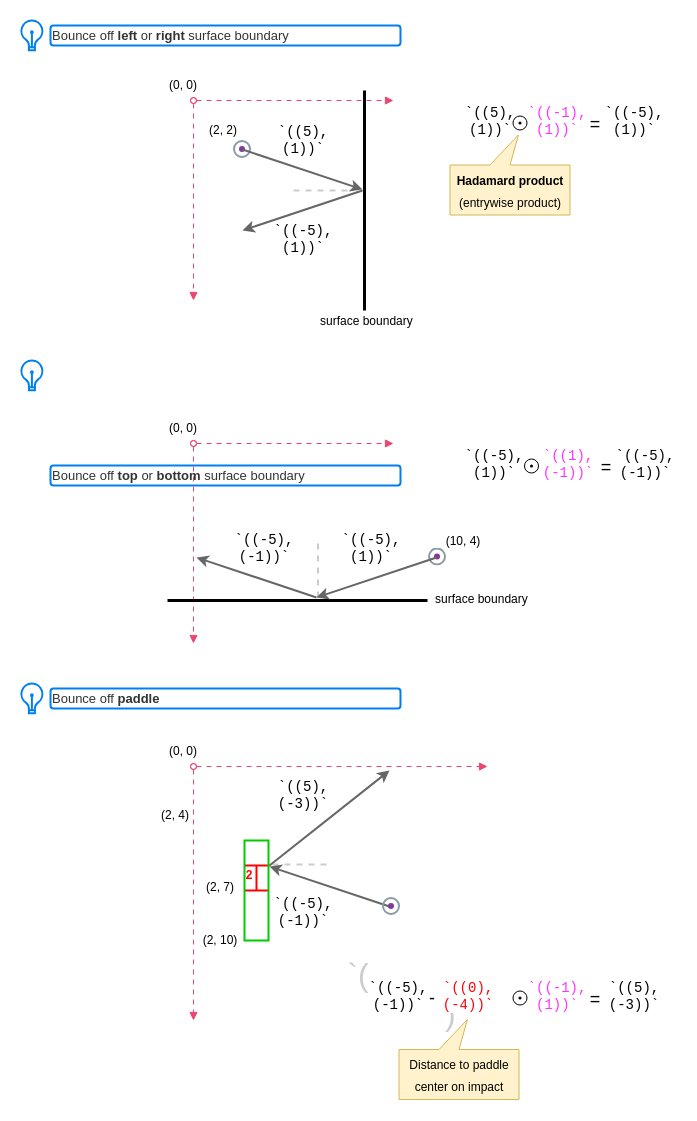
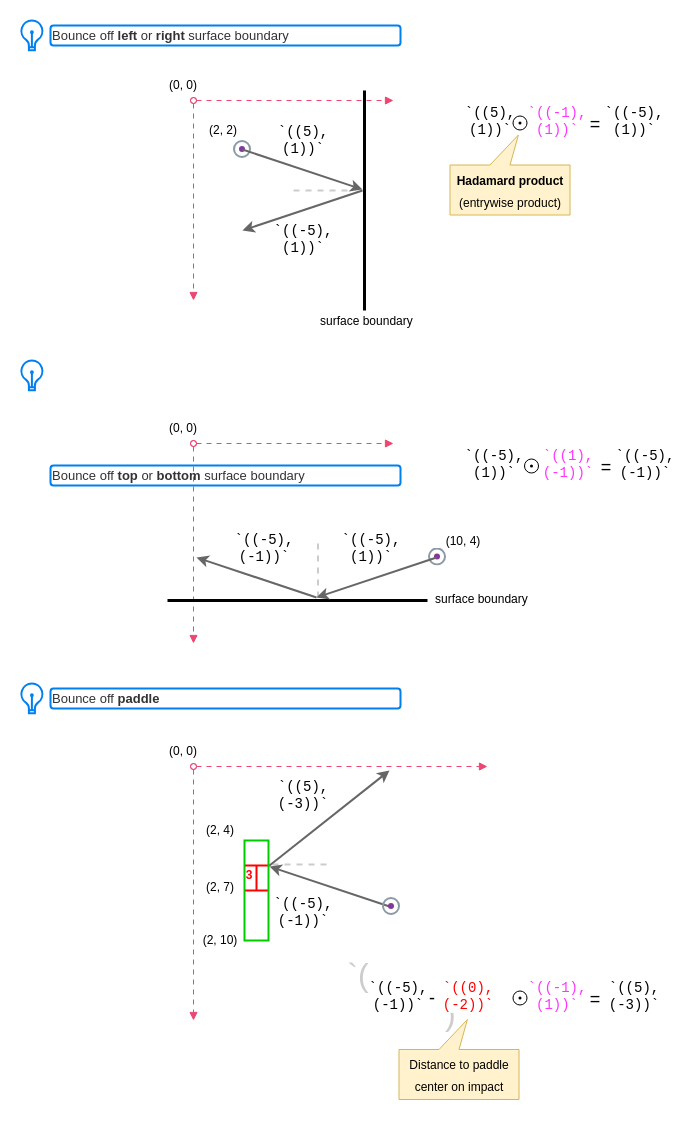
(176, 816) -> (221, 831)
(250, 876) -> (250, 876)
(469, 997) -> (469, 997)
